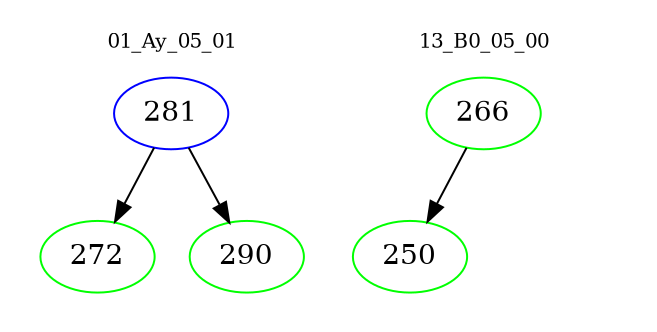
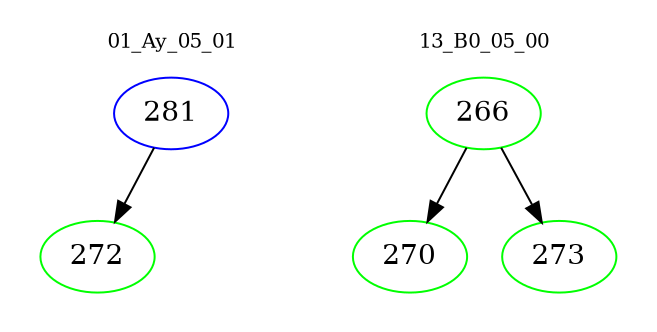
(247, 257) -> none
(410, 257) -> (410, 257)
none -> (559, 257)
